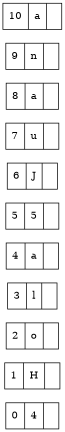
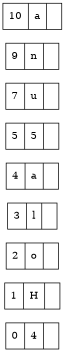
(32, 96) -> none
(32, 176) -> none
